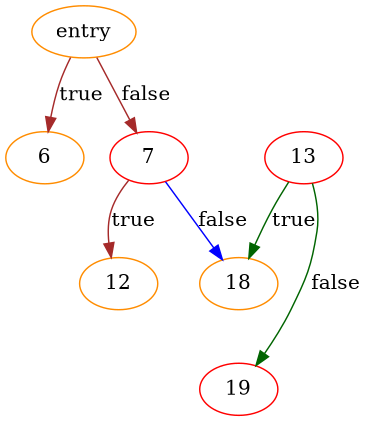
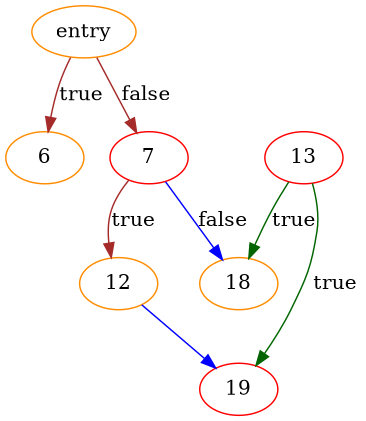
(336, 284) -> (336, 284)
none -> (173, 332)
